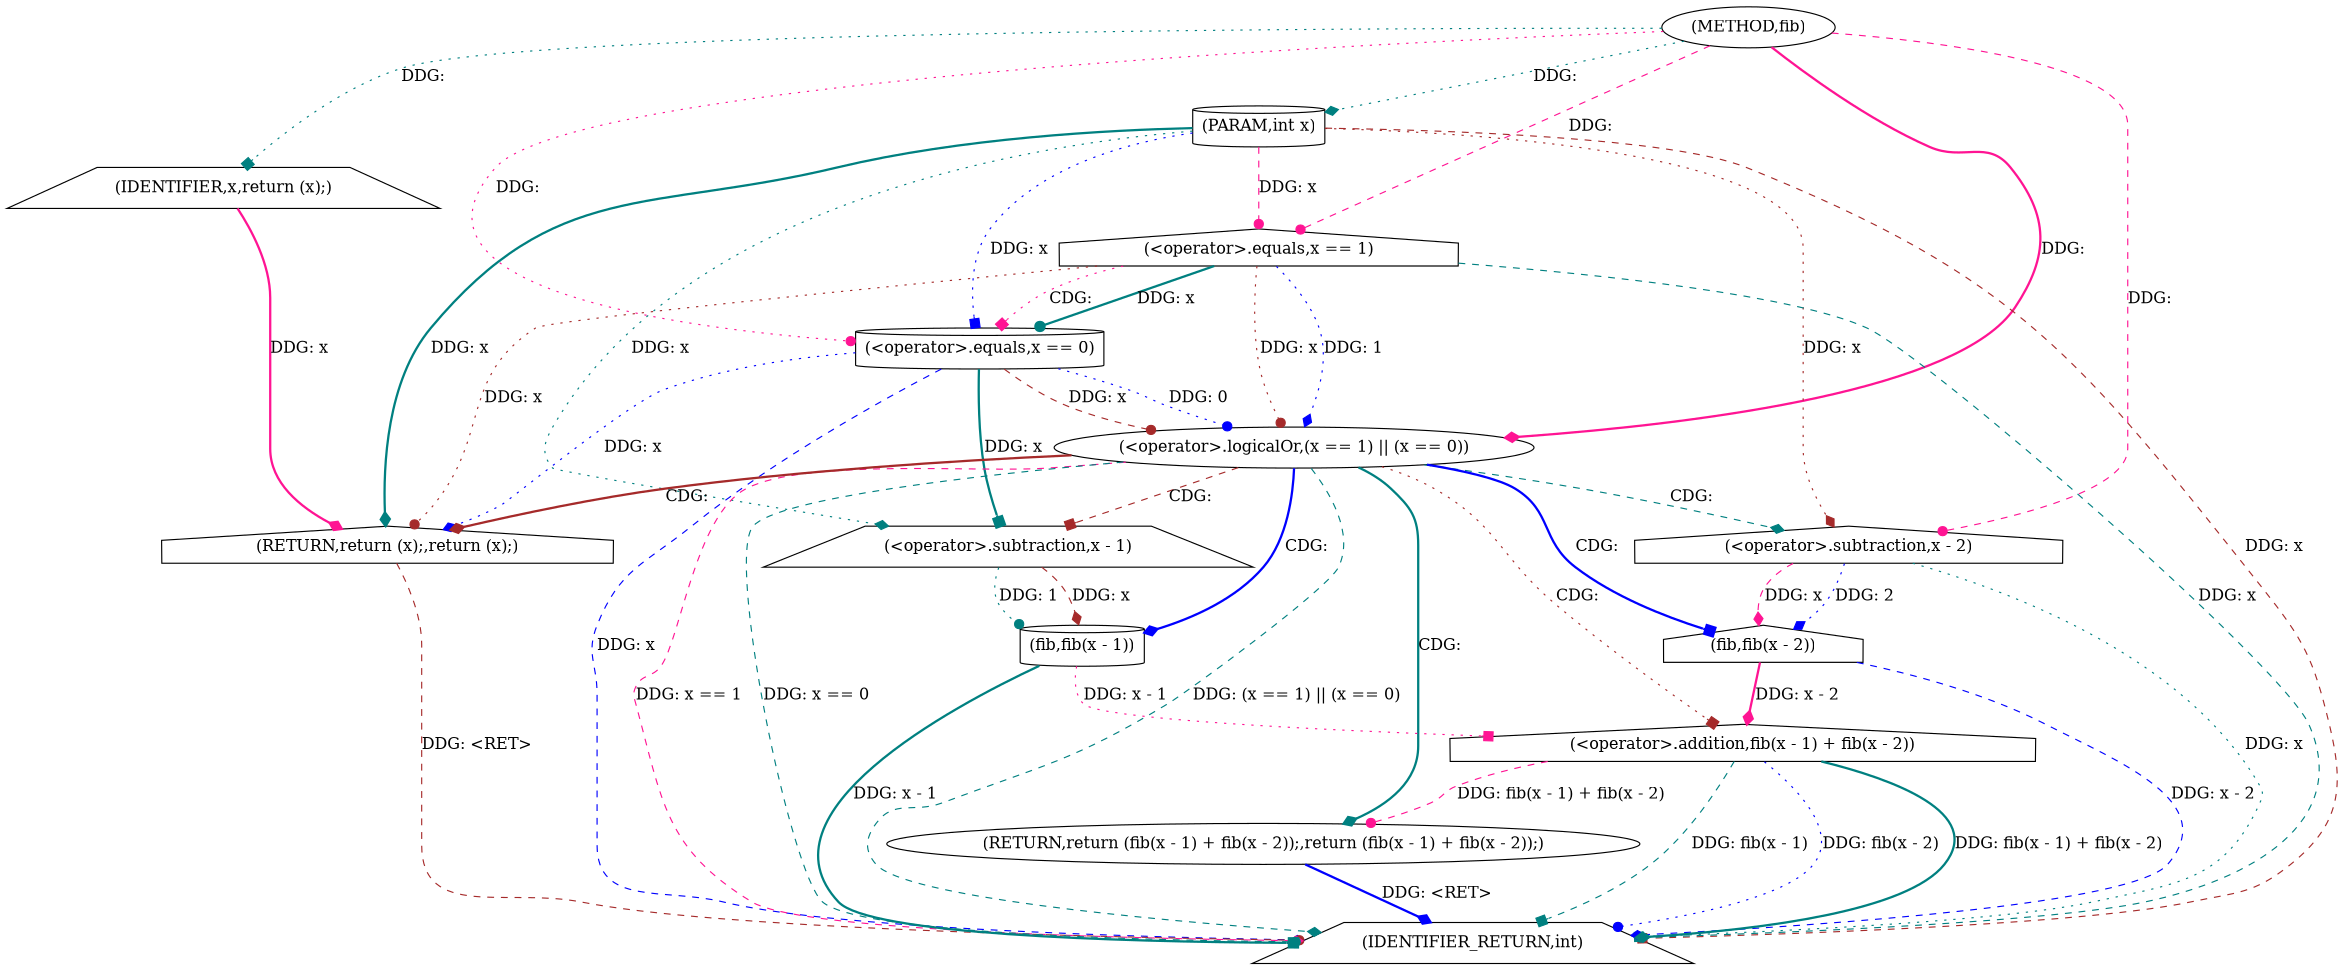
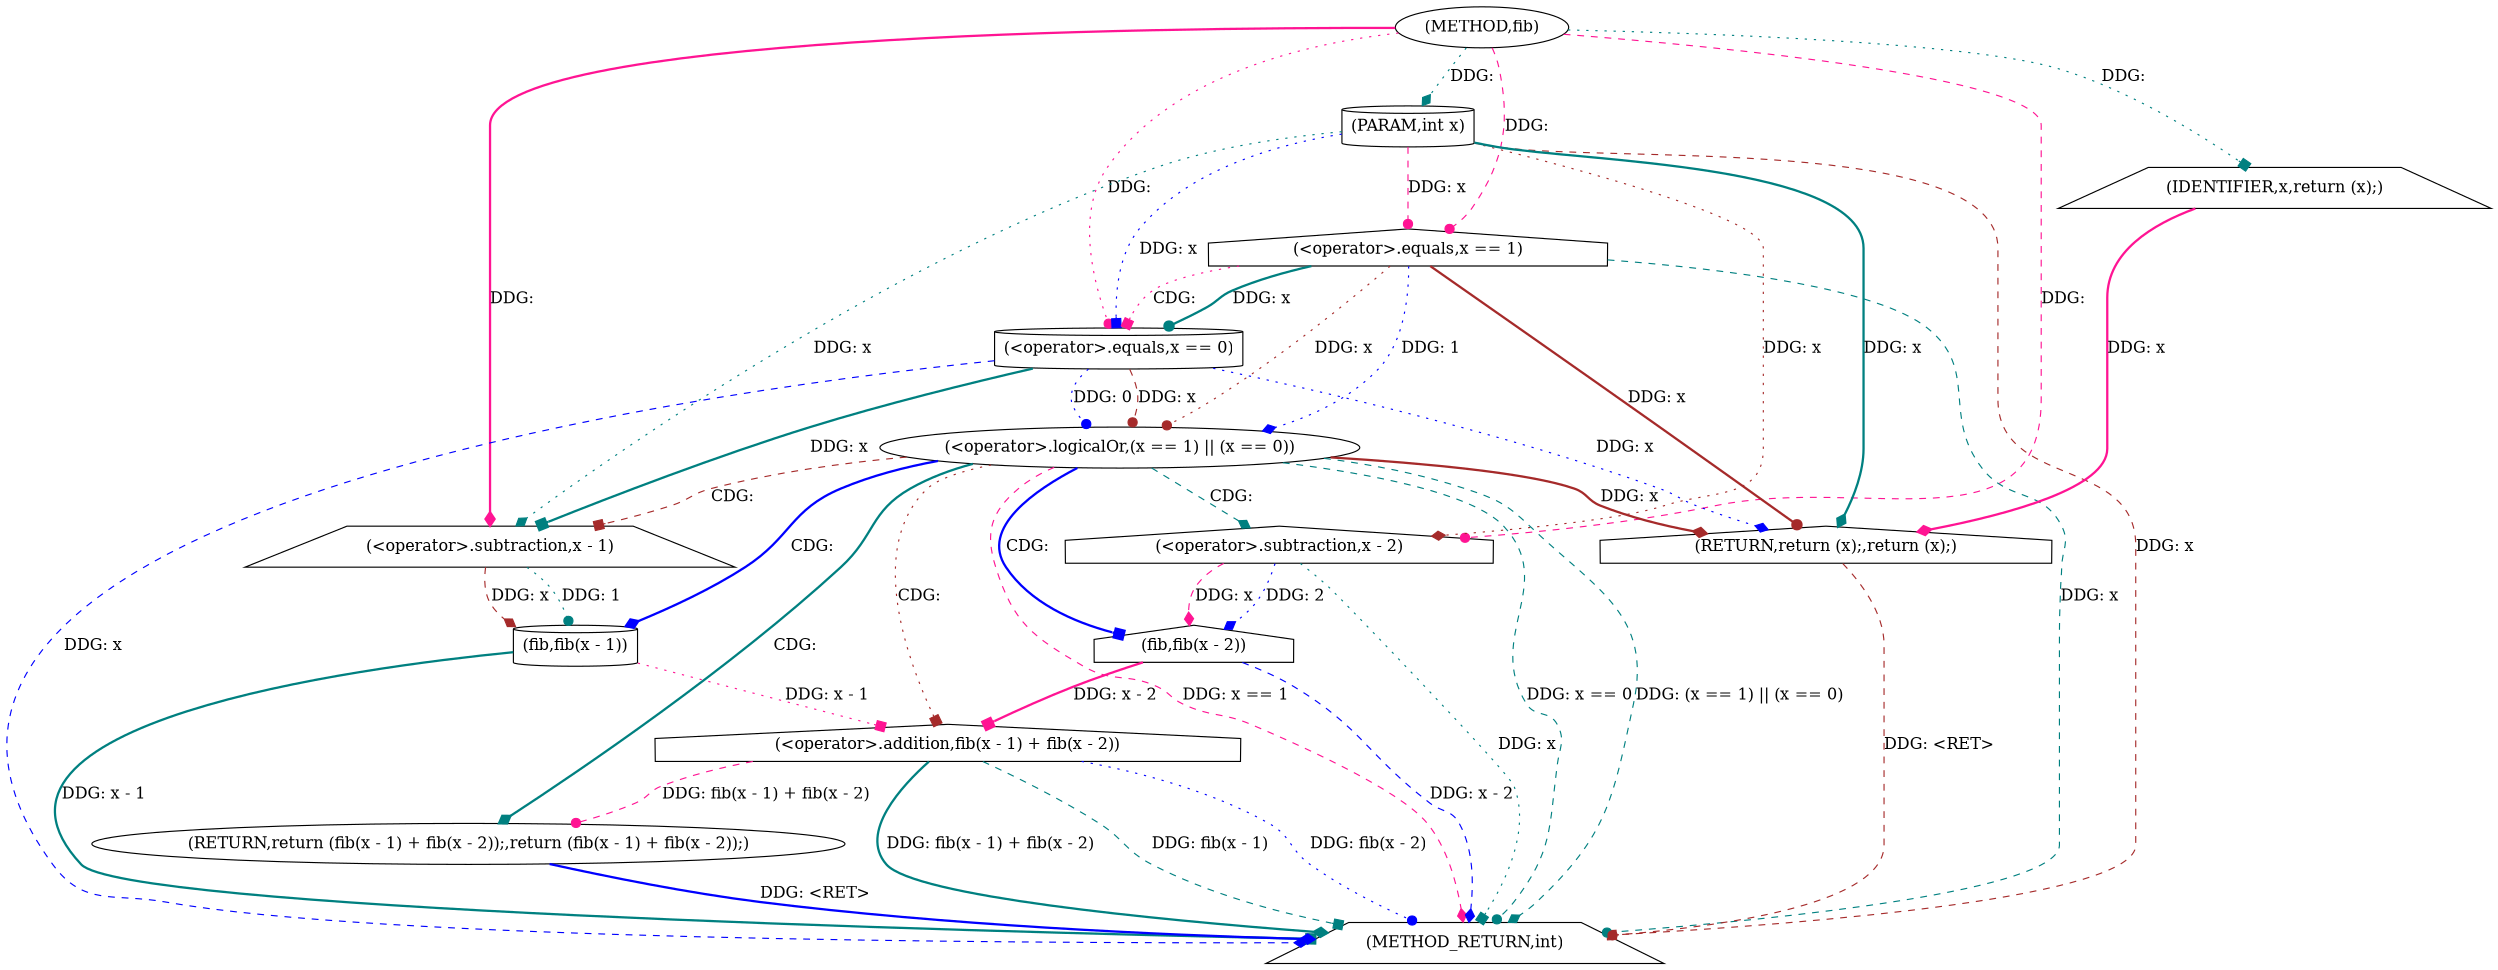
(701, 306) -> (1612, 393)
(1980, 339) -> (741, 52)
(690, 497) -> (1630, 497)
(1755, 687) -> (1068, 689)
(1473, 943) -> (1465, 943)
